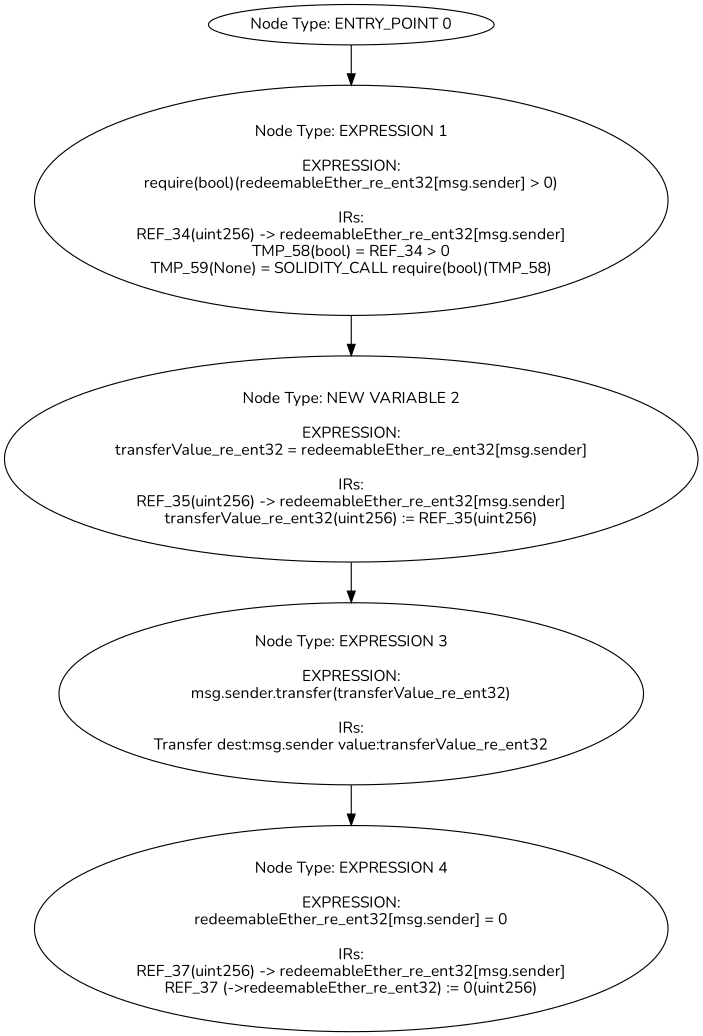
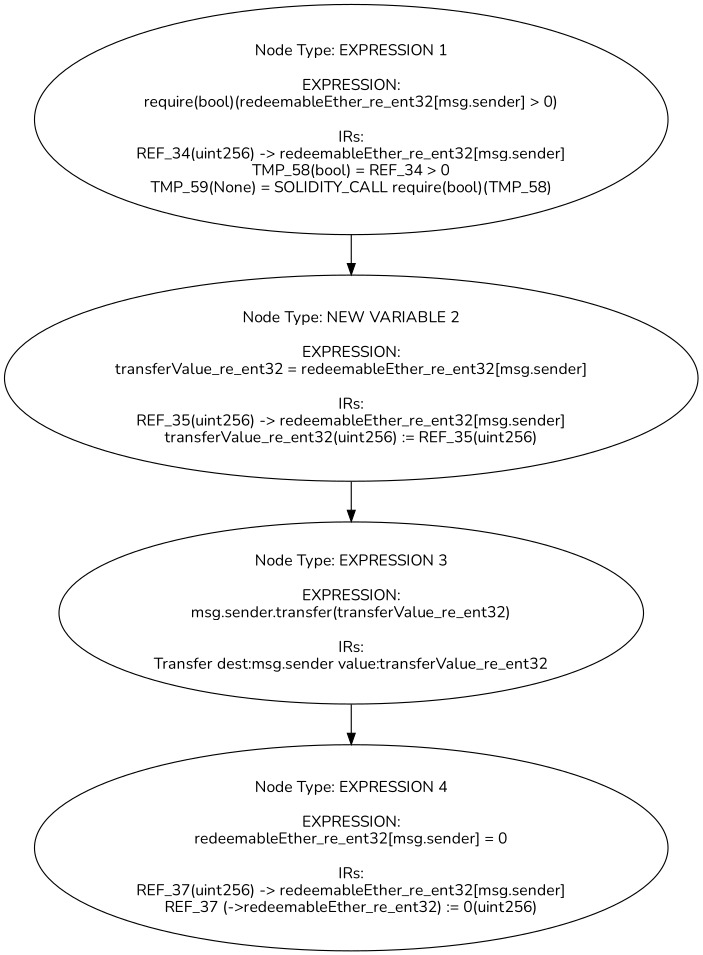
(351, 25) -> none
